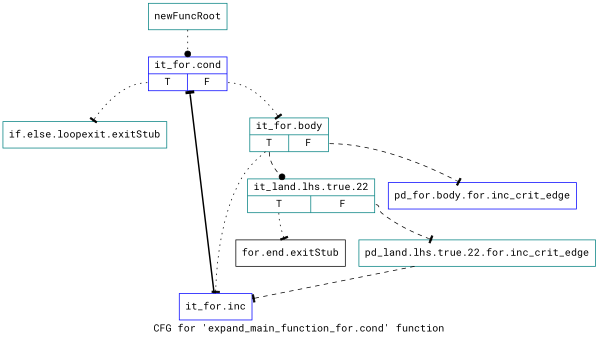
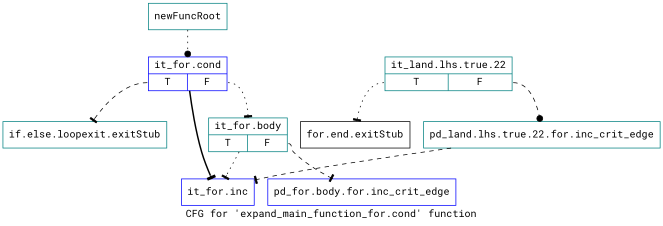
(117, 94) -> (117, 94)
(272, 164) -> none
(202, 194) -> (197, 134)
(399, 225) -> (531, 94)
